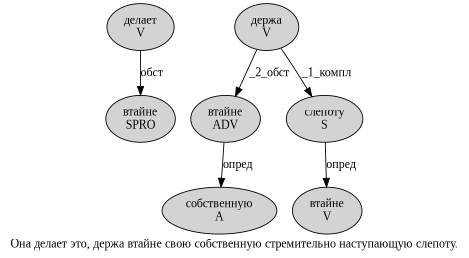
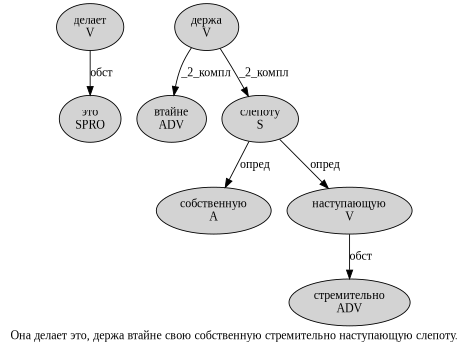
(269, 73) -> (206, 73)
(327, 73) -> (264, 73)
(141, 119) -> (90, 119)
(223, 160) -> (239, 161)
(327, 211) -> (350, 211)
none -> (350, 302)
